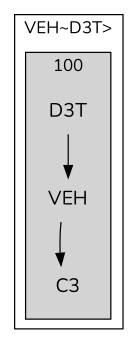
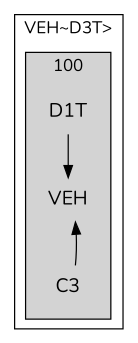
(68, 112) -> (68, 112)
(60, 238) -> (76, 250)
